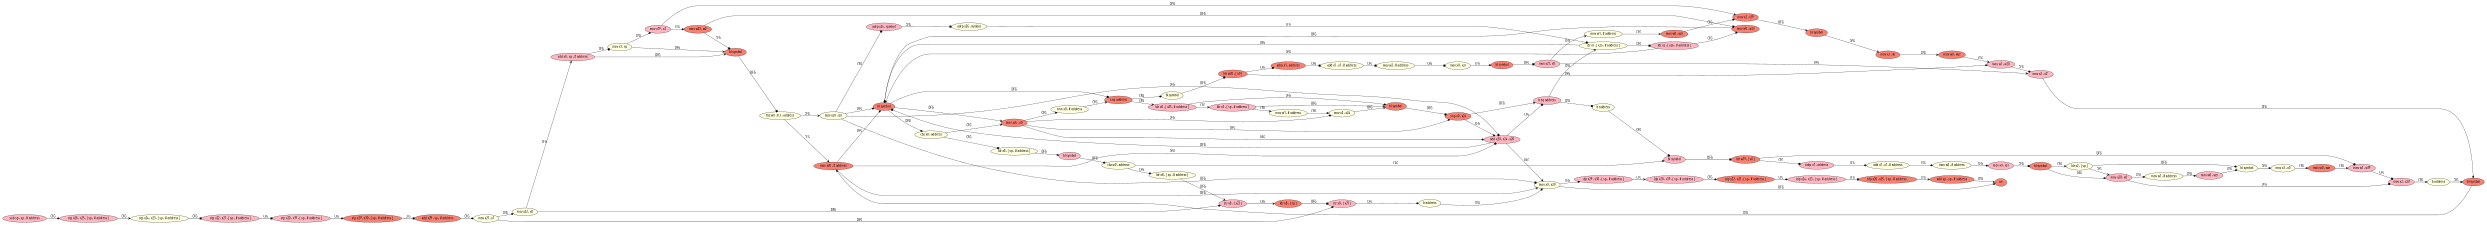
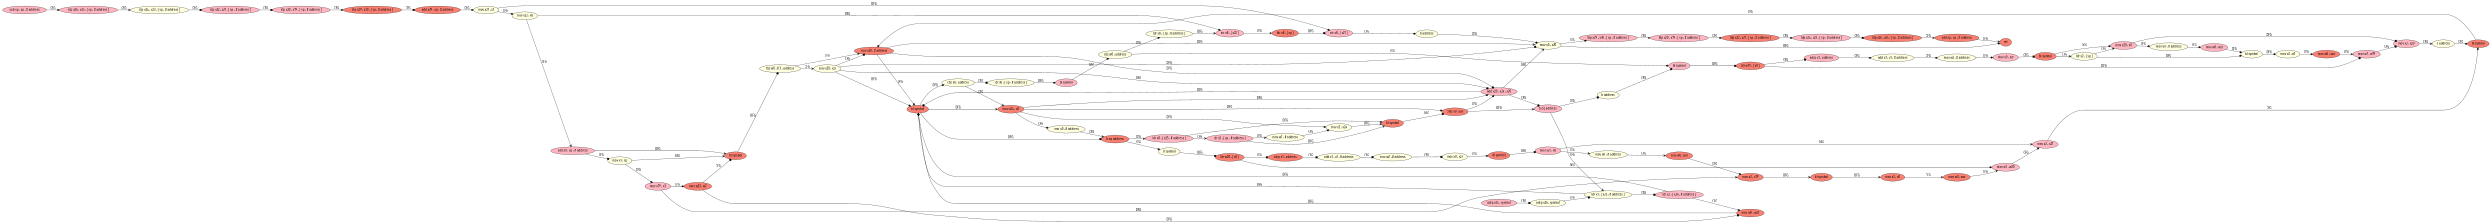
(858, 72) -> (849, 60)
